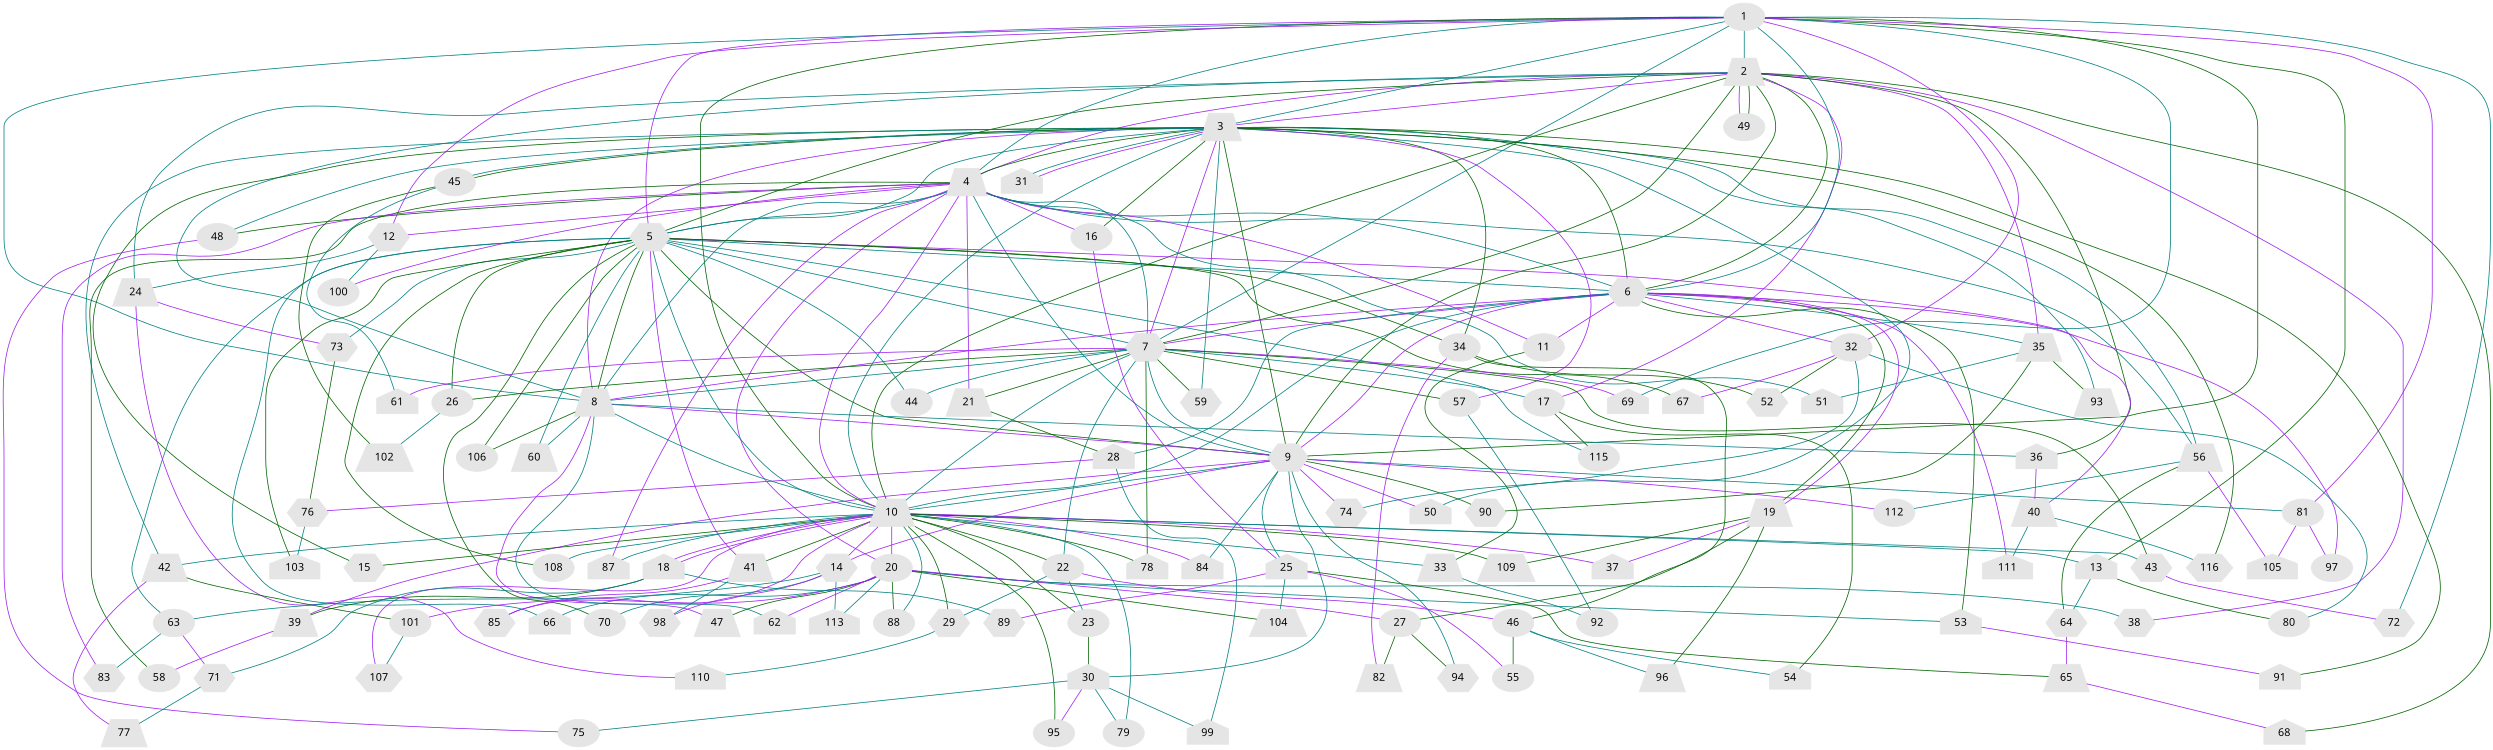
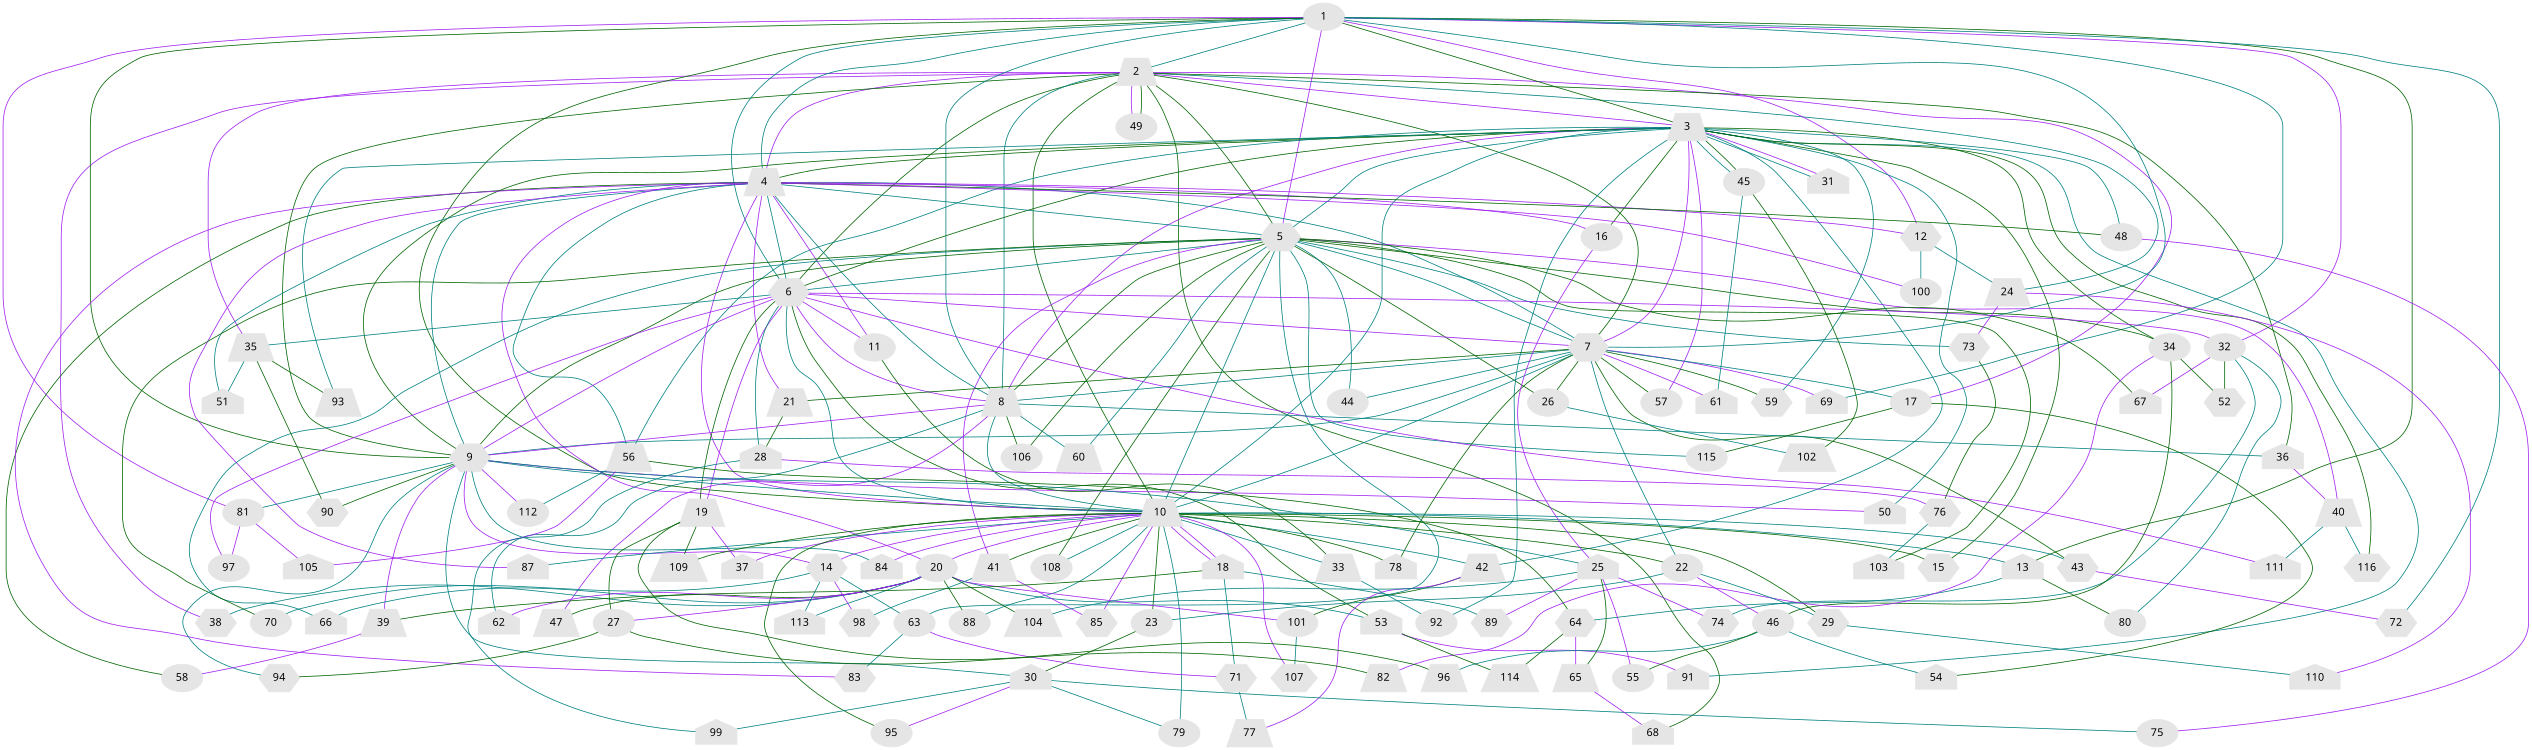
(1493, 70) -> (1508, 72)
(1976, 204) -> (2392, 465)
(1317, 485) -> (1654, 594)
(1536, 515) -> (1515, 438)
none -> (1510, 678)
